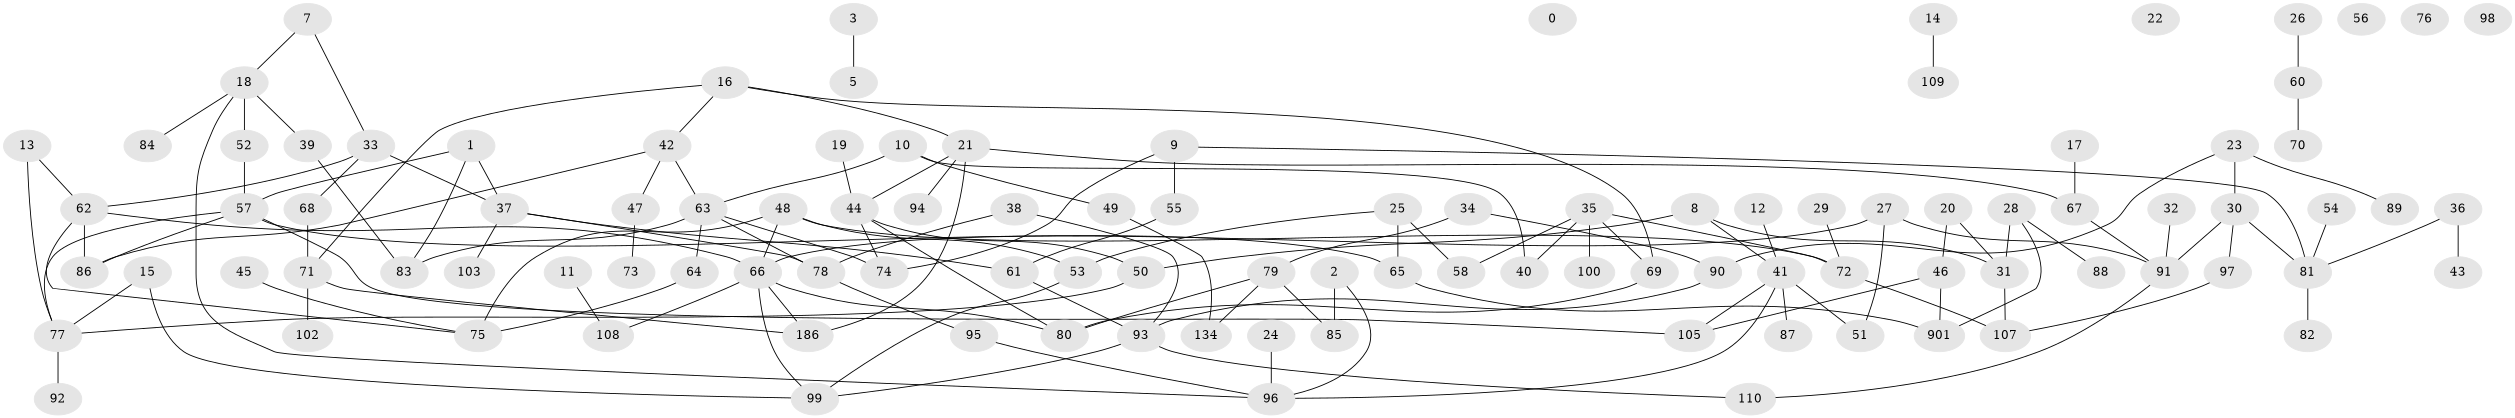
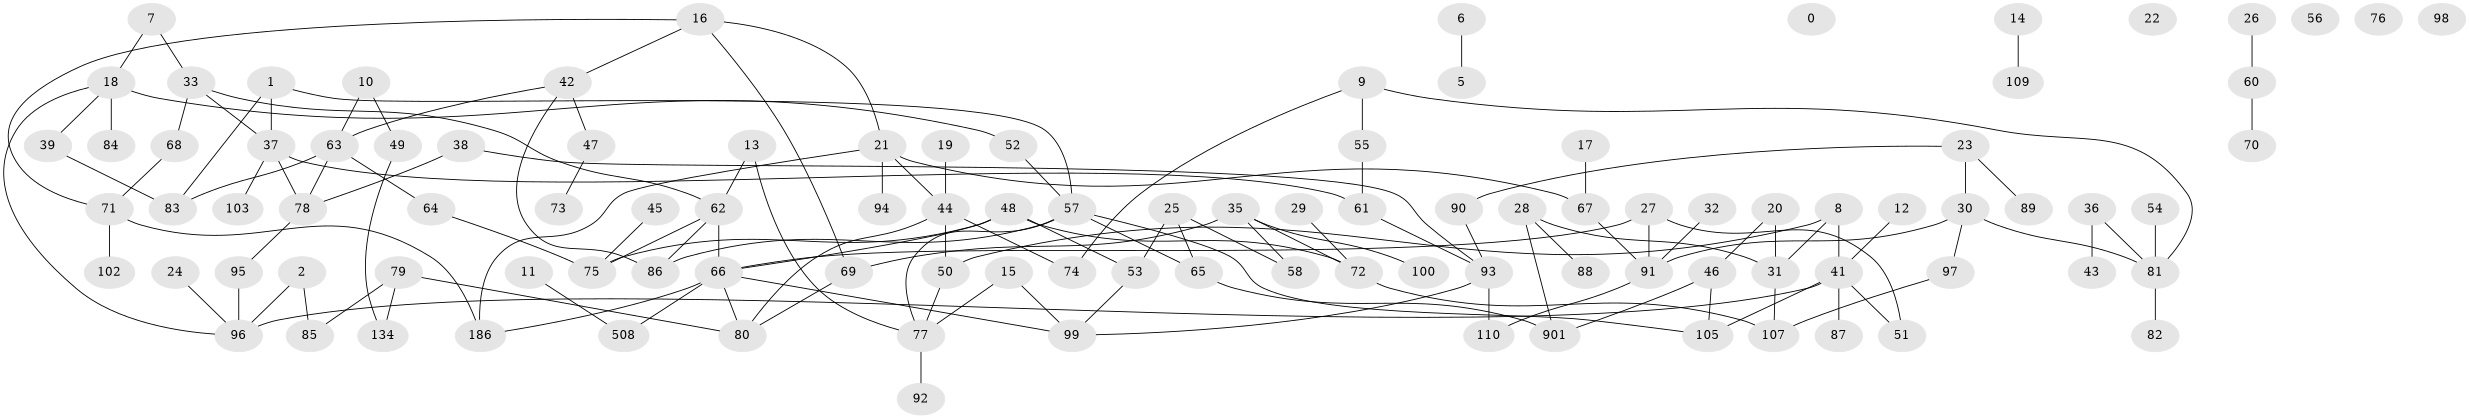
(854, 19) -> (1462, 19)
(1468, 209) -> none
(785, 235) -> none
(1524, 273) -> none
(608, 336) -> (624, 336)
